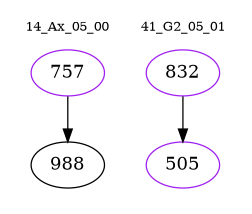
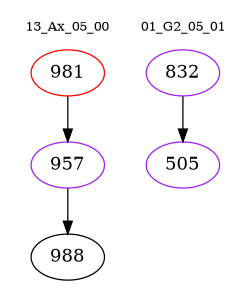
(68, 28) -> (68, 28)
(184, 28) -> (184, 28)
none -> (68, 73)
(68, 73) -> (68, 165)
